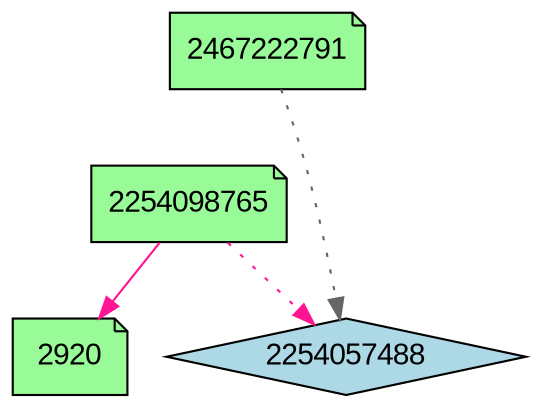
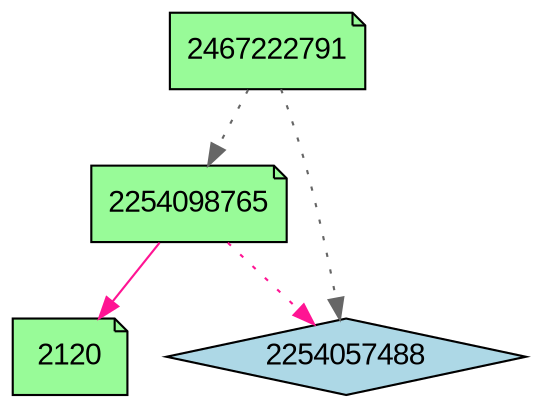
none -> (233, 118)
(70, 357) -> (70, 357)
